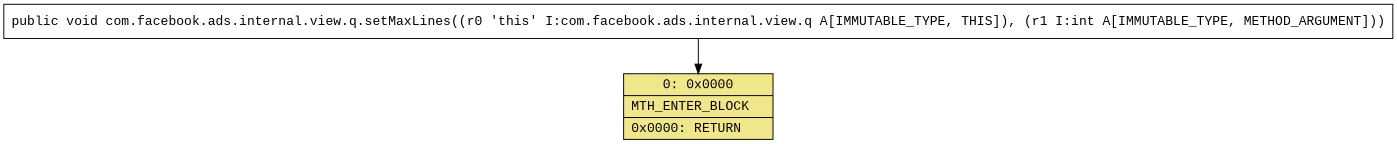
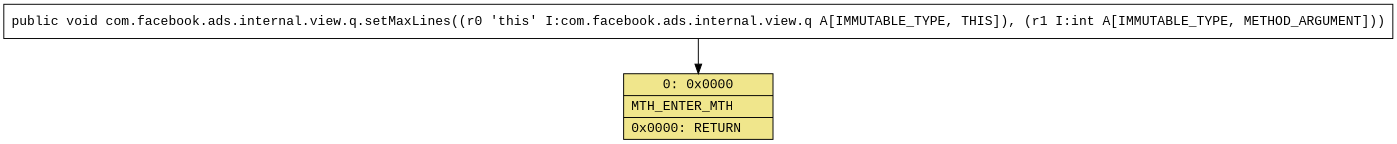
(690, 106) -> (683, 106)
